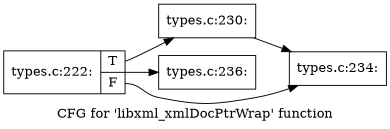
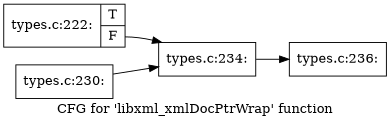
(145, 52) -> none
(137, 72) -> (268, 59)
